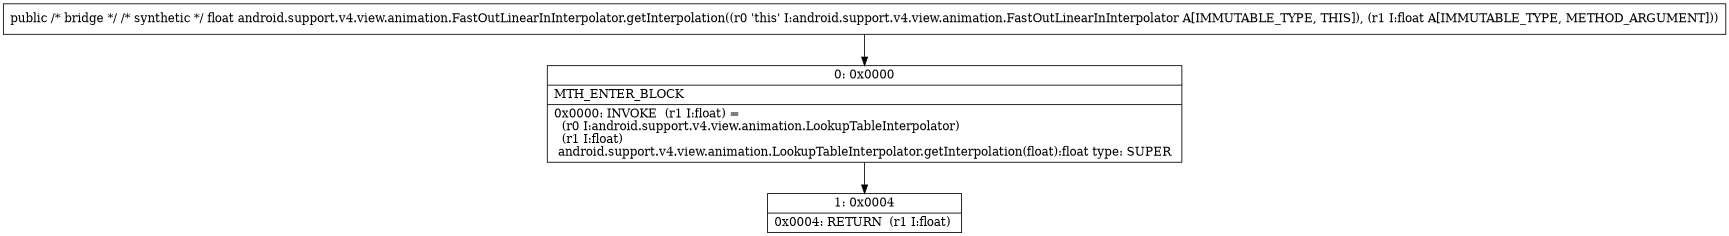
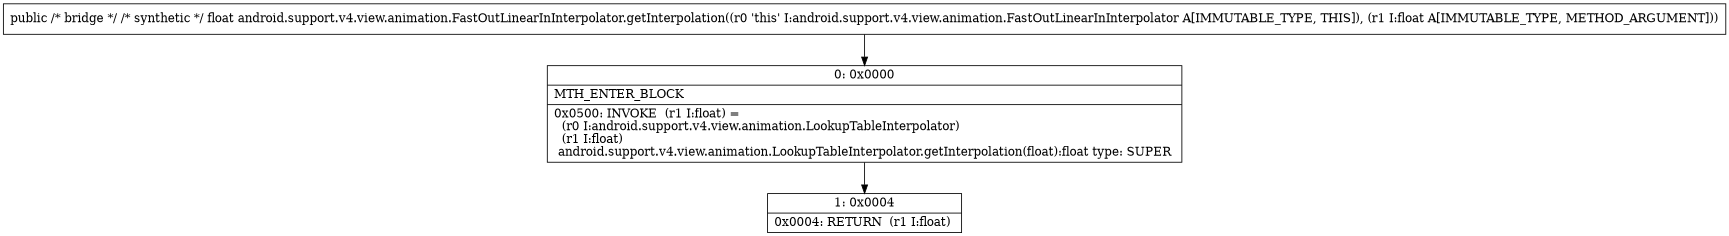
(649, 114) -> (649, 114)
